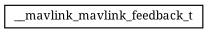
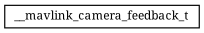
(104, 17) -> (102, 17)
